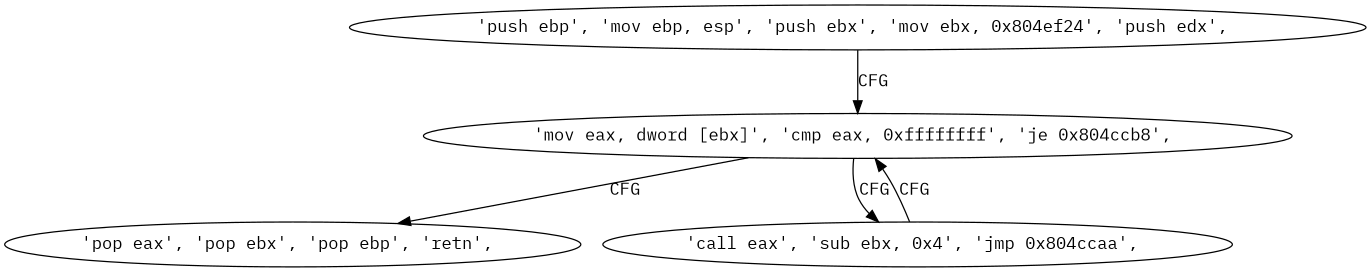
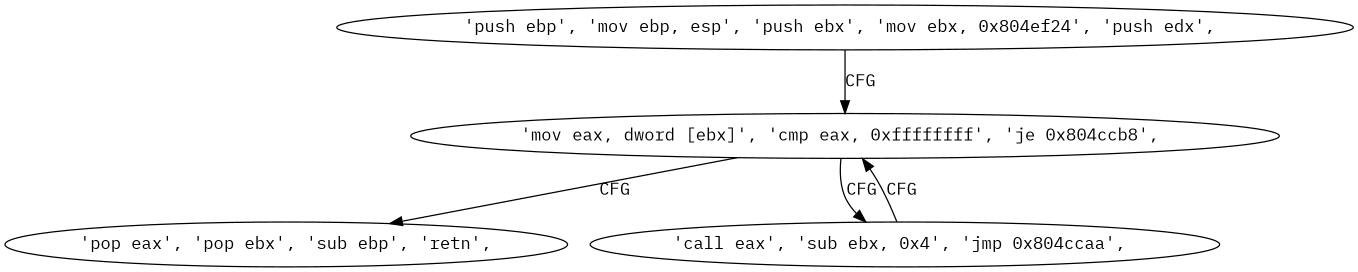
(293, 244) -> (286, 244)
